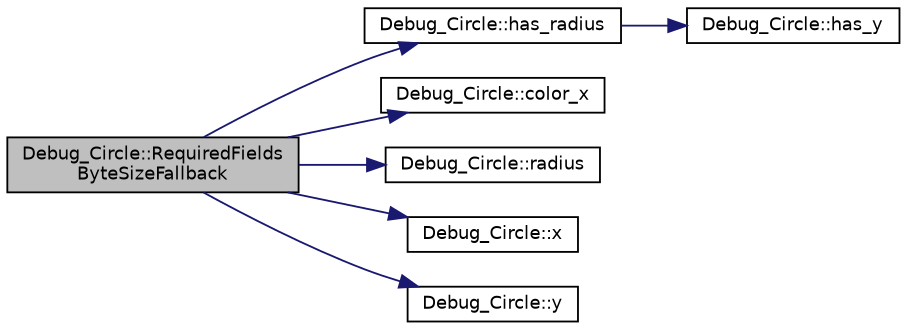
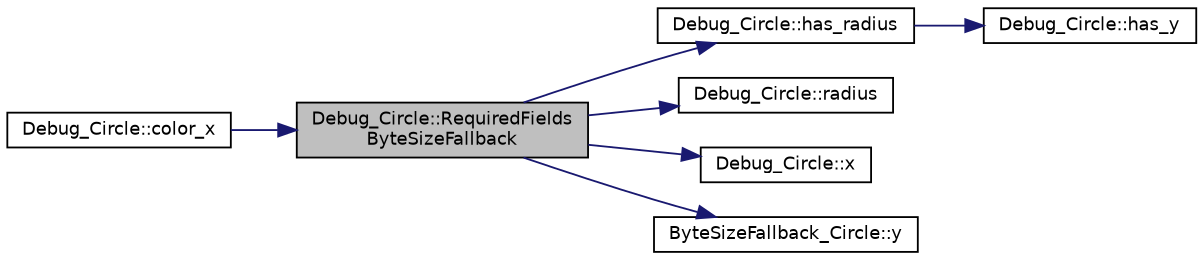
(338, 127) -> (254, 130)
(493, 304) -> (786, 234)
